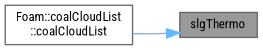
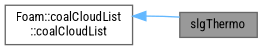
(150, 34) -> (163, 16)
